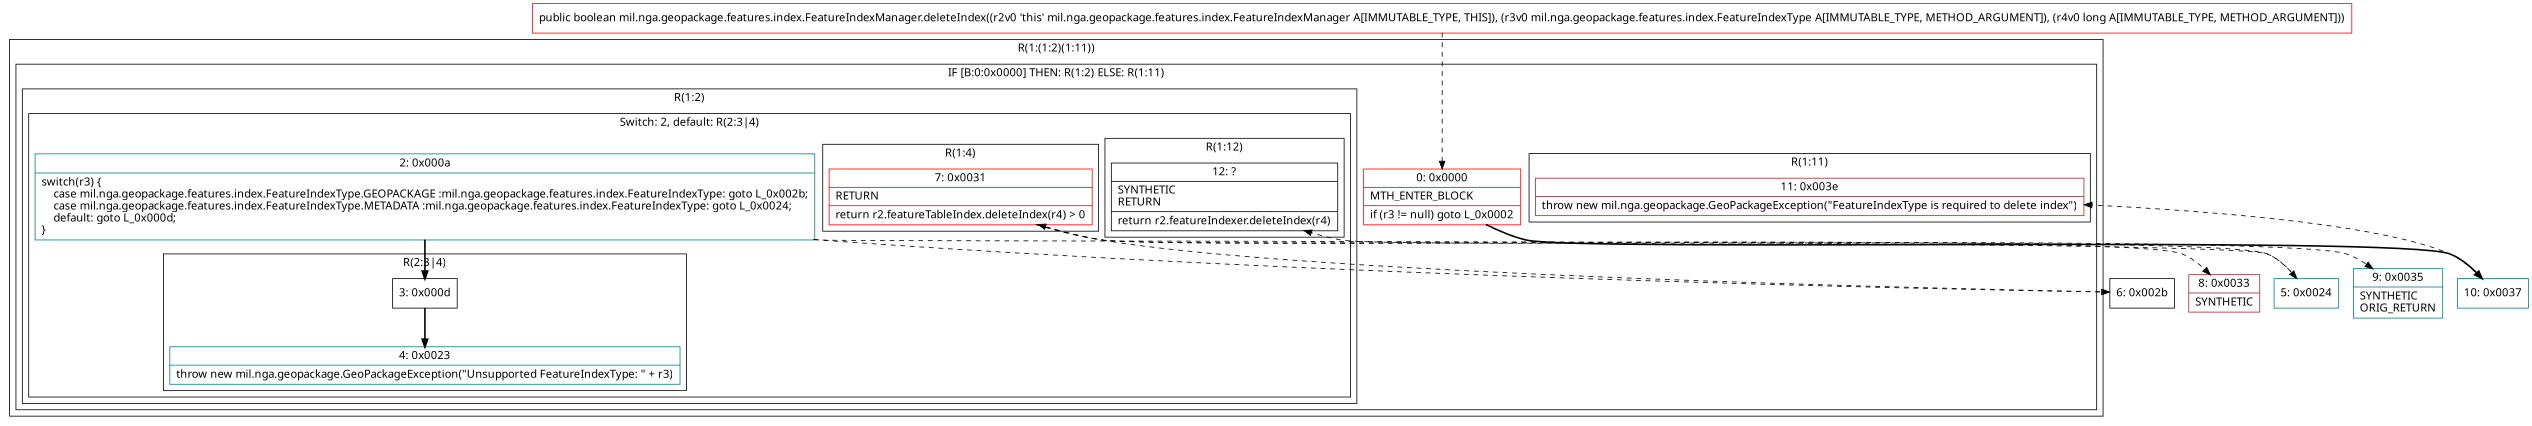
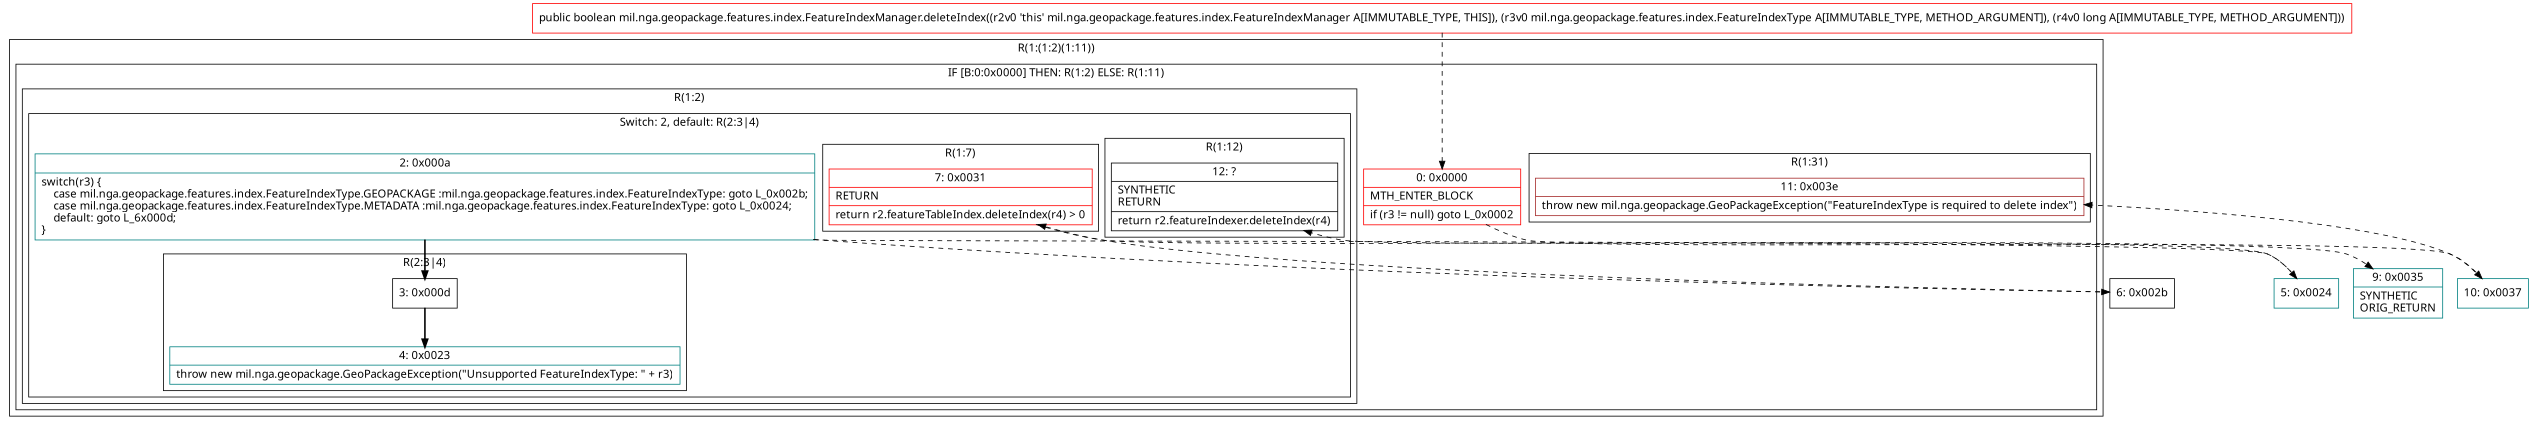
(961, 153) -> (961, 153)
(1810, 163) -> (1810, 163)
(109, 218) -> (109, 218)
(1983, 245) -> (1983, 245)
(2224, 293) -> none
